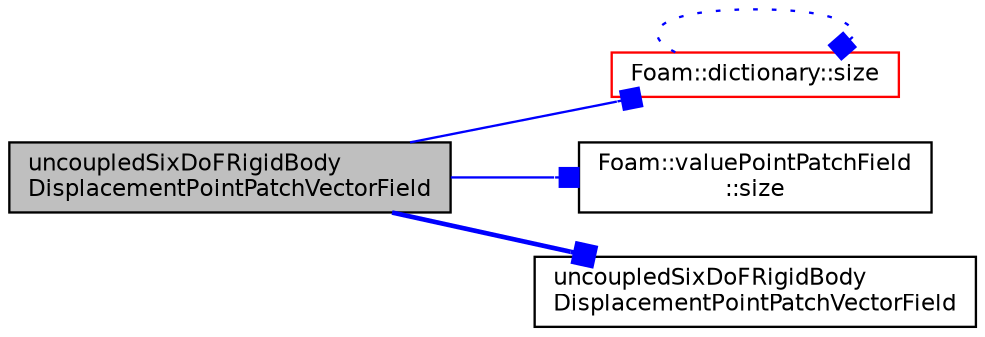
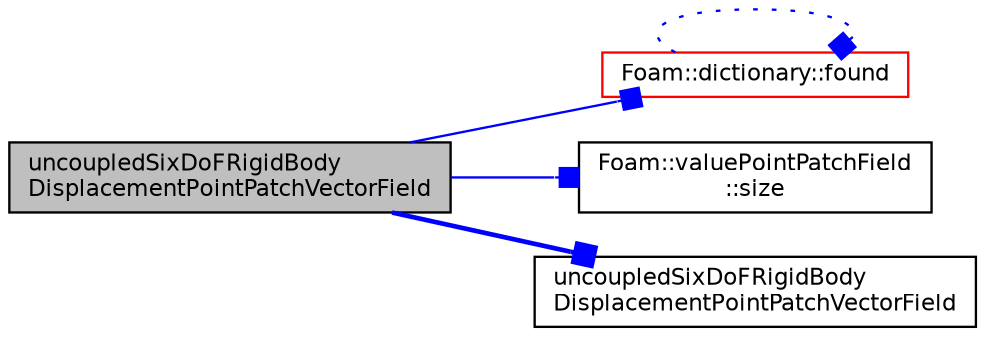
(755, 75) -> (755, 75)
